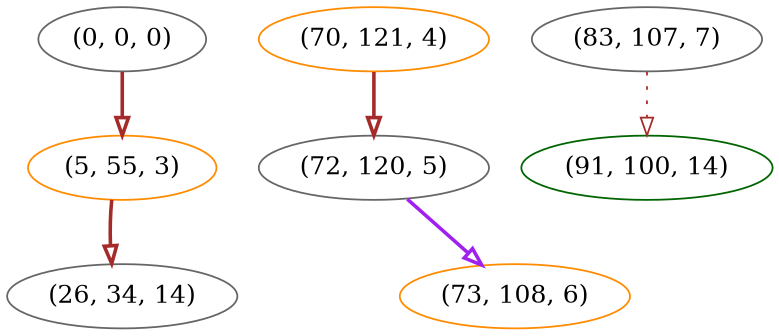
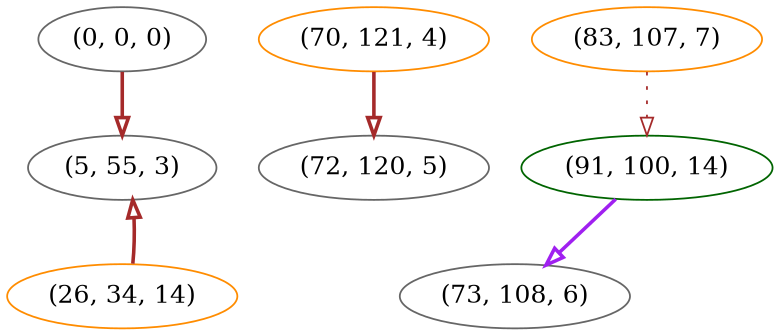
(647, 39) -> (647, 39)
(122, 168) -> (122, 168)
(110, 223) -> (134, 241)
(438, 226) -> (587, 226)
(122, 296) -> (122, 296)
(515, 296) -> (515, 296)
